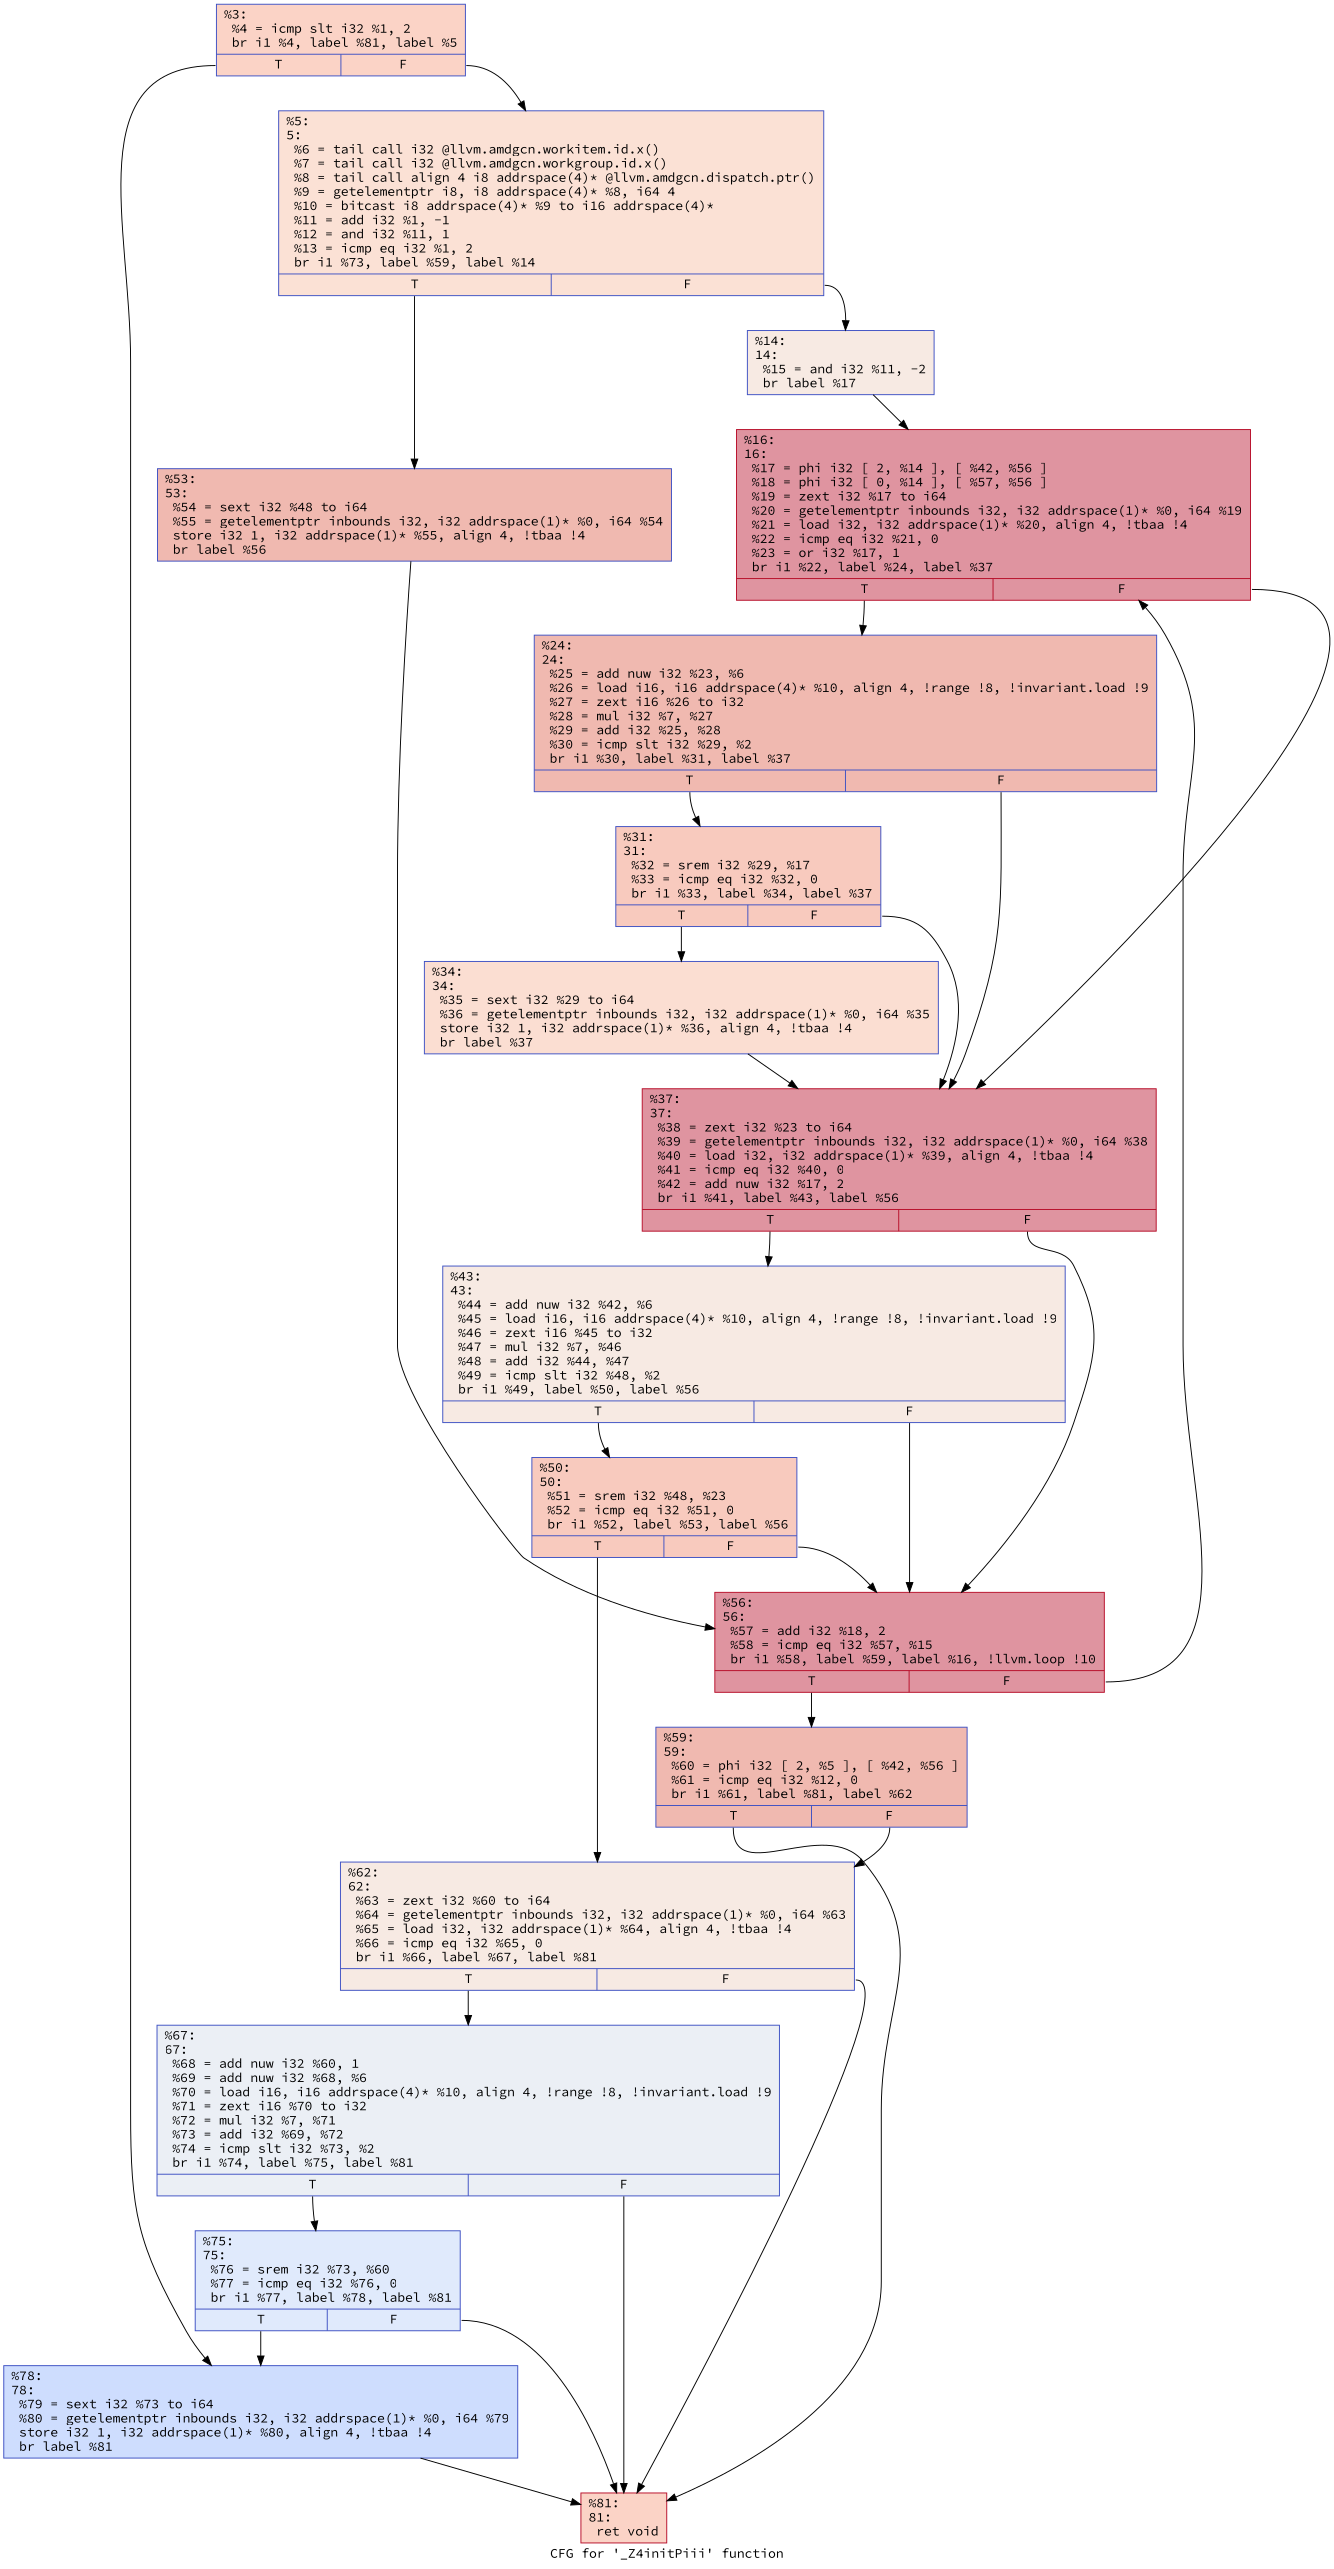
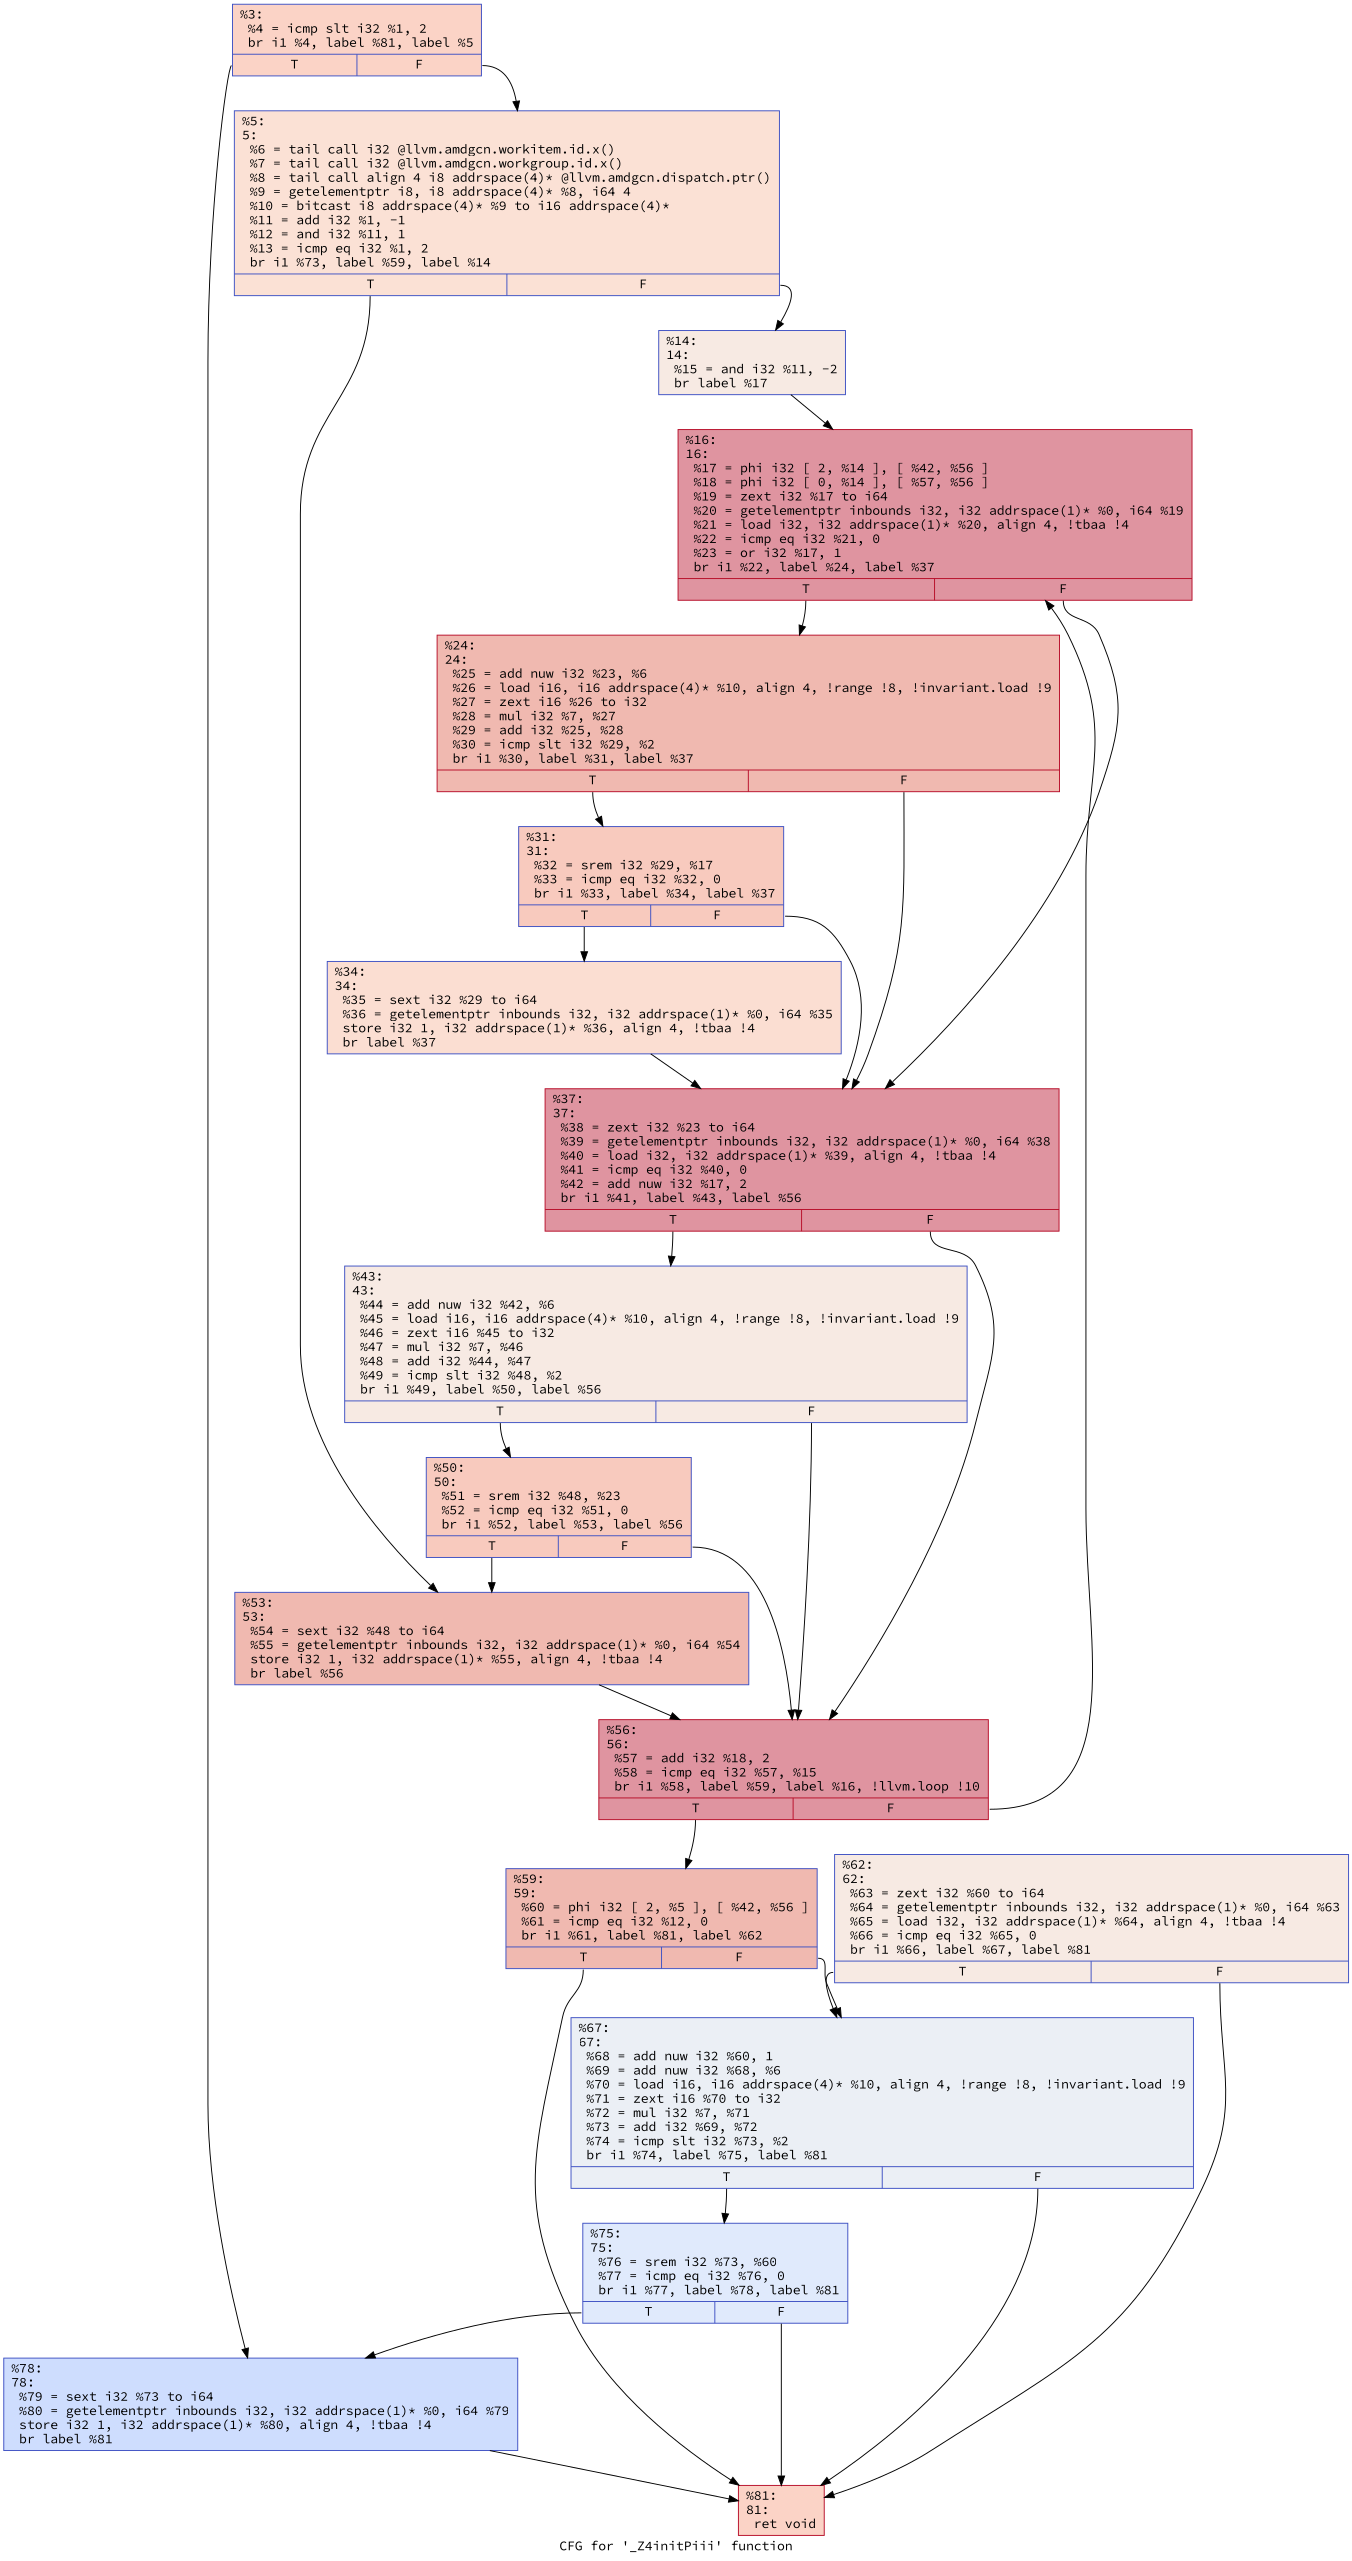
(845, 713) -> (748, 713)
(597, 1705) -> (492, 1570)
(881, 1848) -> (825, 1970)
